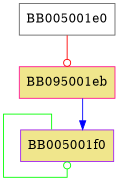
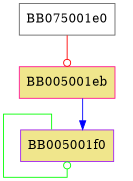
(67, 19) -> (67, 19)
(67, 83) -> (67, 83)
